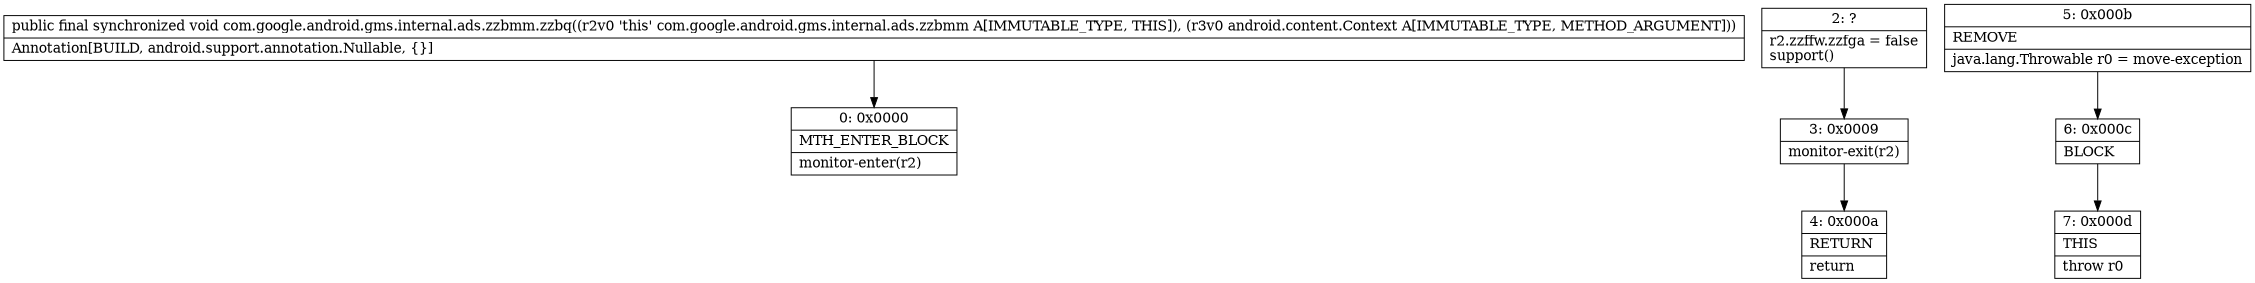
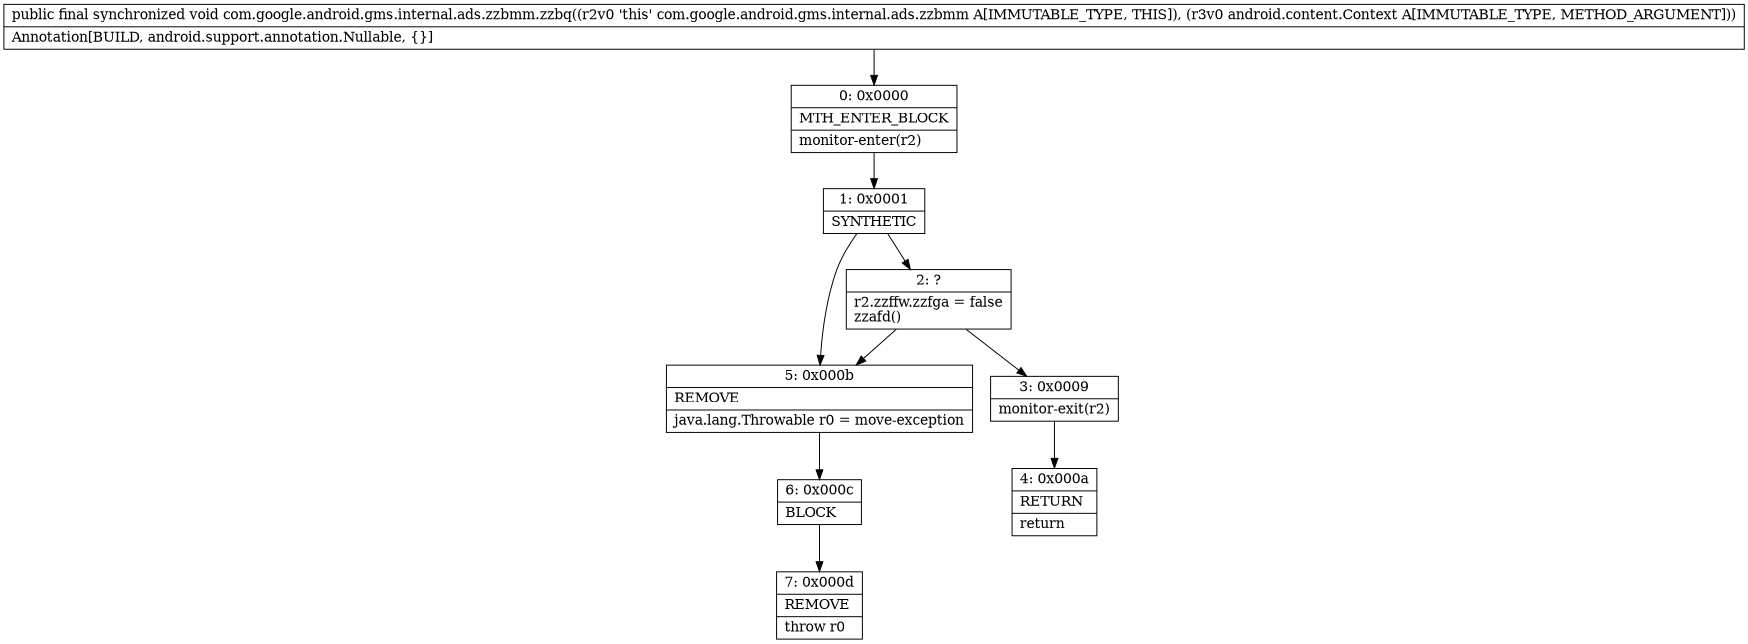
(1802, 56) -> (878, 317)
none -> (874, 211)
(2081, 244) -> (817, 605)
none -> (880, 344)
